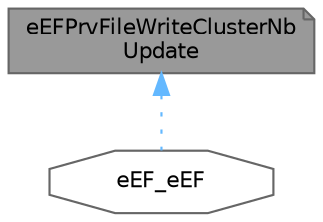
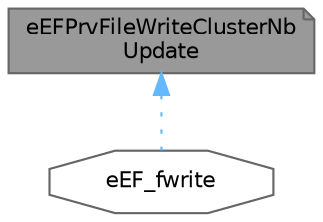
(161, 182) -> (161, 182)
